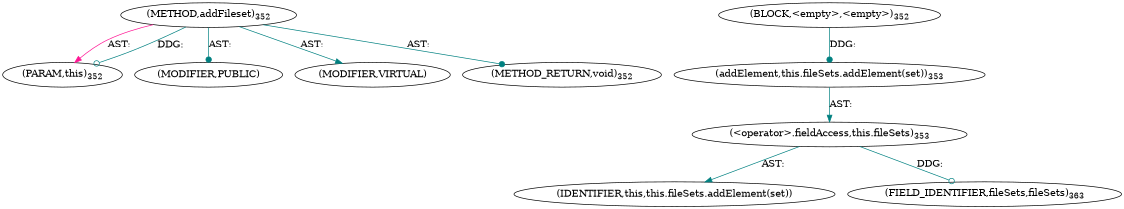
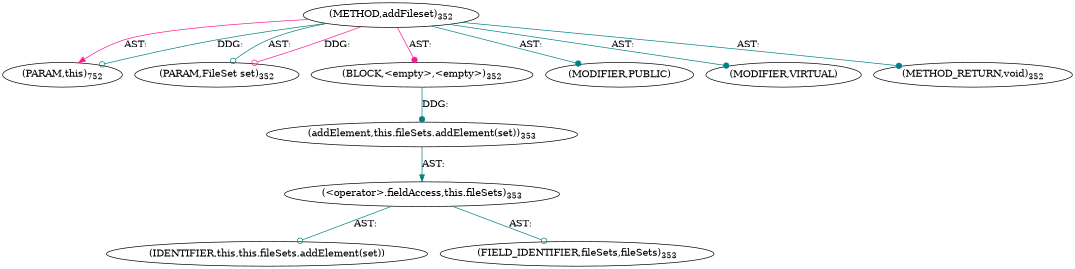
none -> (405, 42)
(288, 44) -> (586, 45)
(95, 74) -> (95, 74)
none -> (217, 75)
(755, 163) -> (347, 223)
(931, 164) -> (522, 224)
(1077, 193) -> (669, 253)
